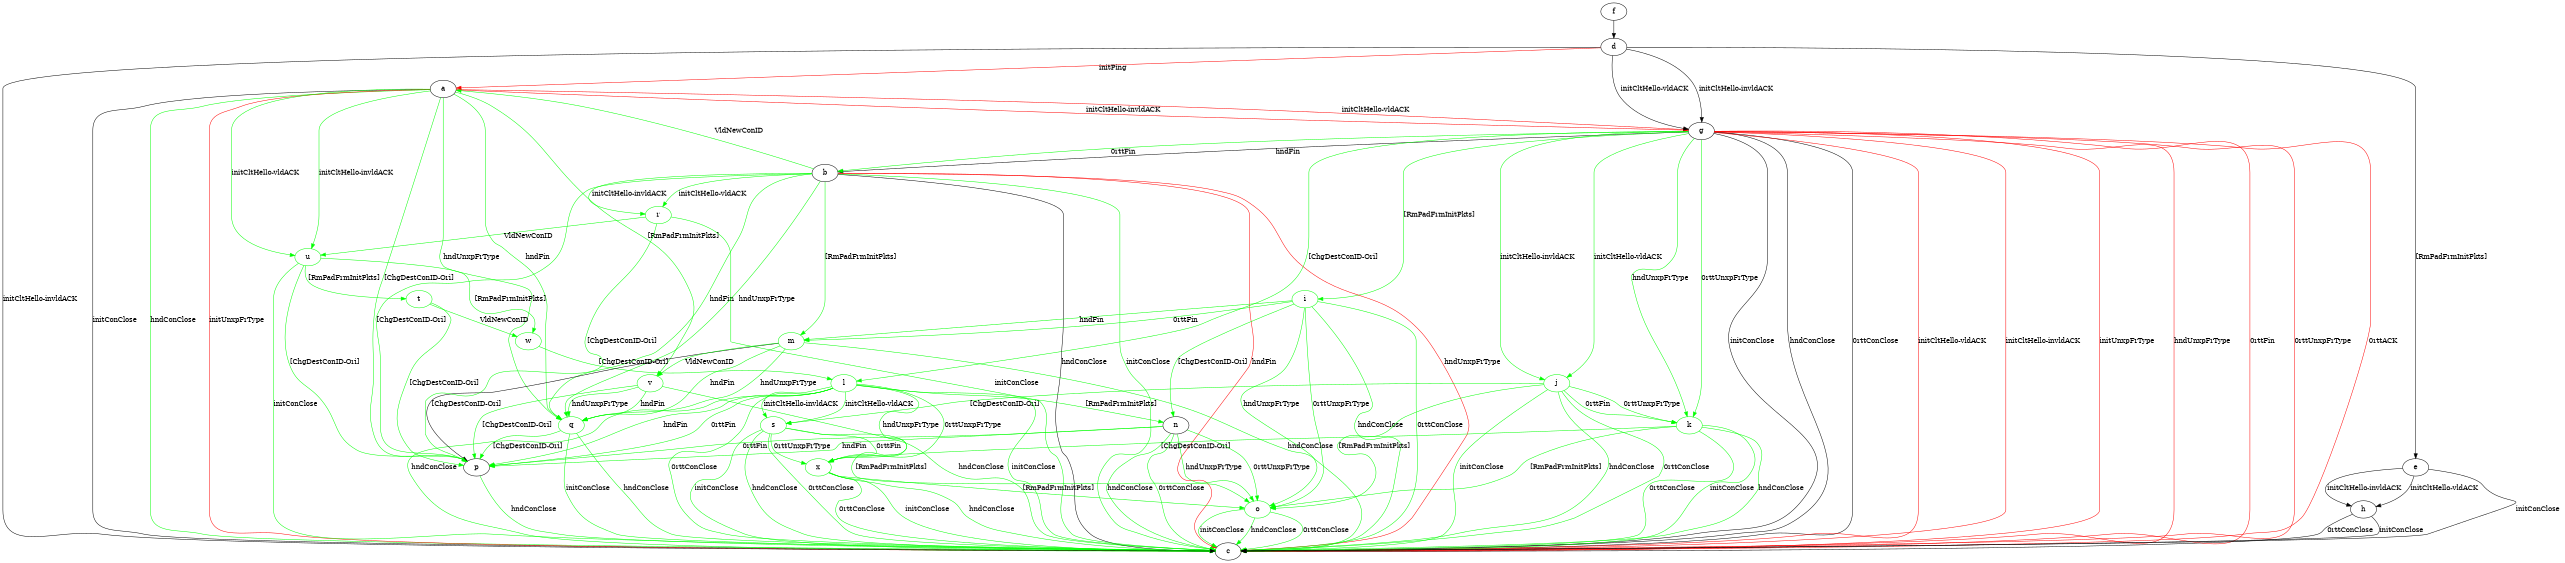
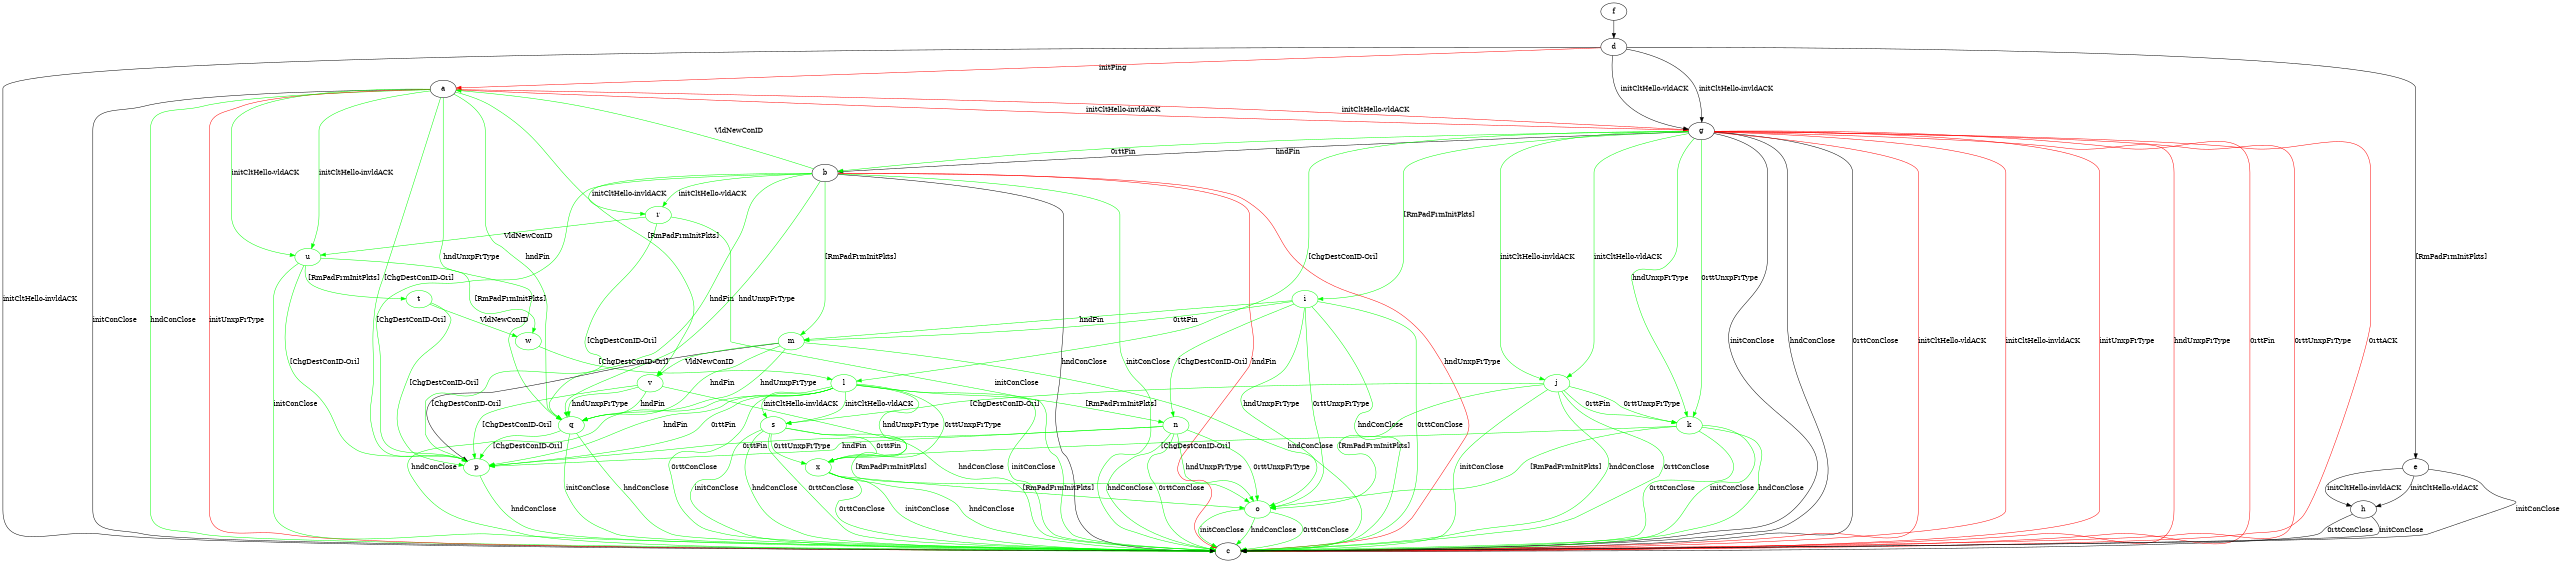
(1176, 425) -> (1176, 425)
(477, 467) -> (477, 467)
